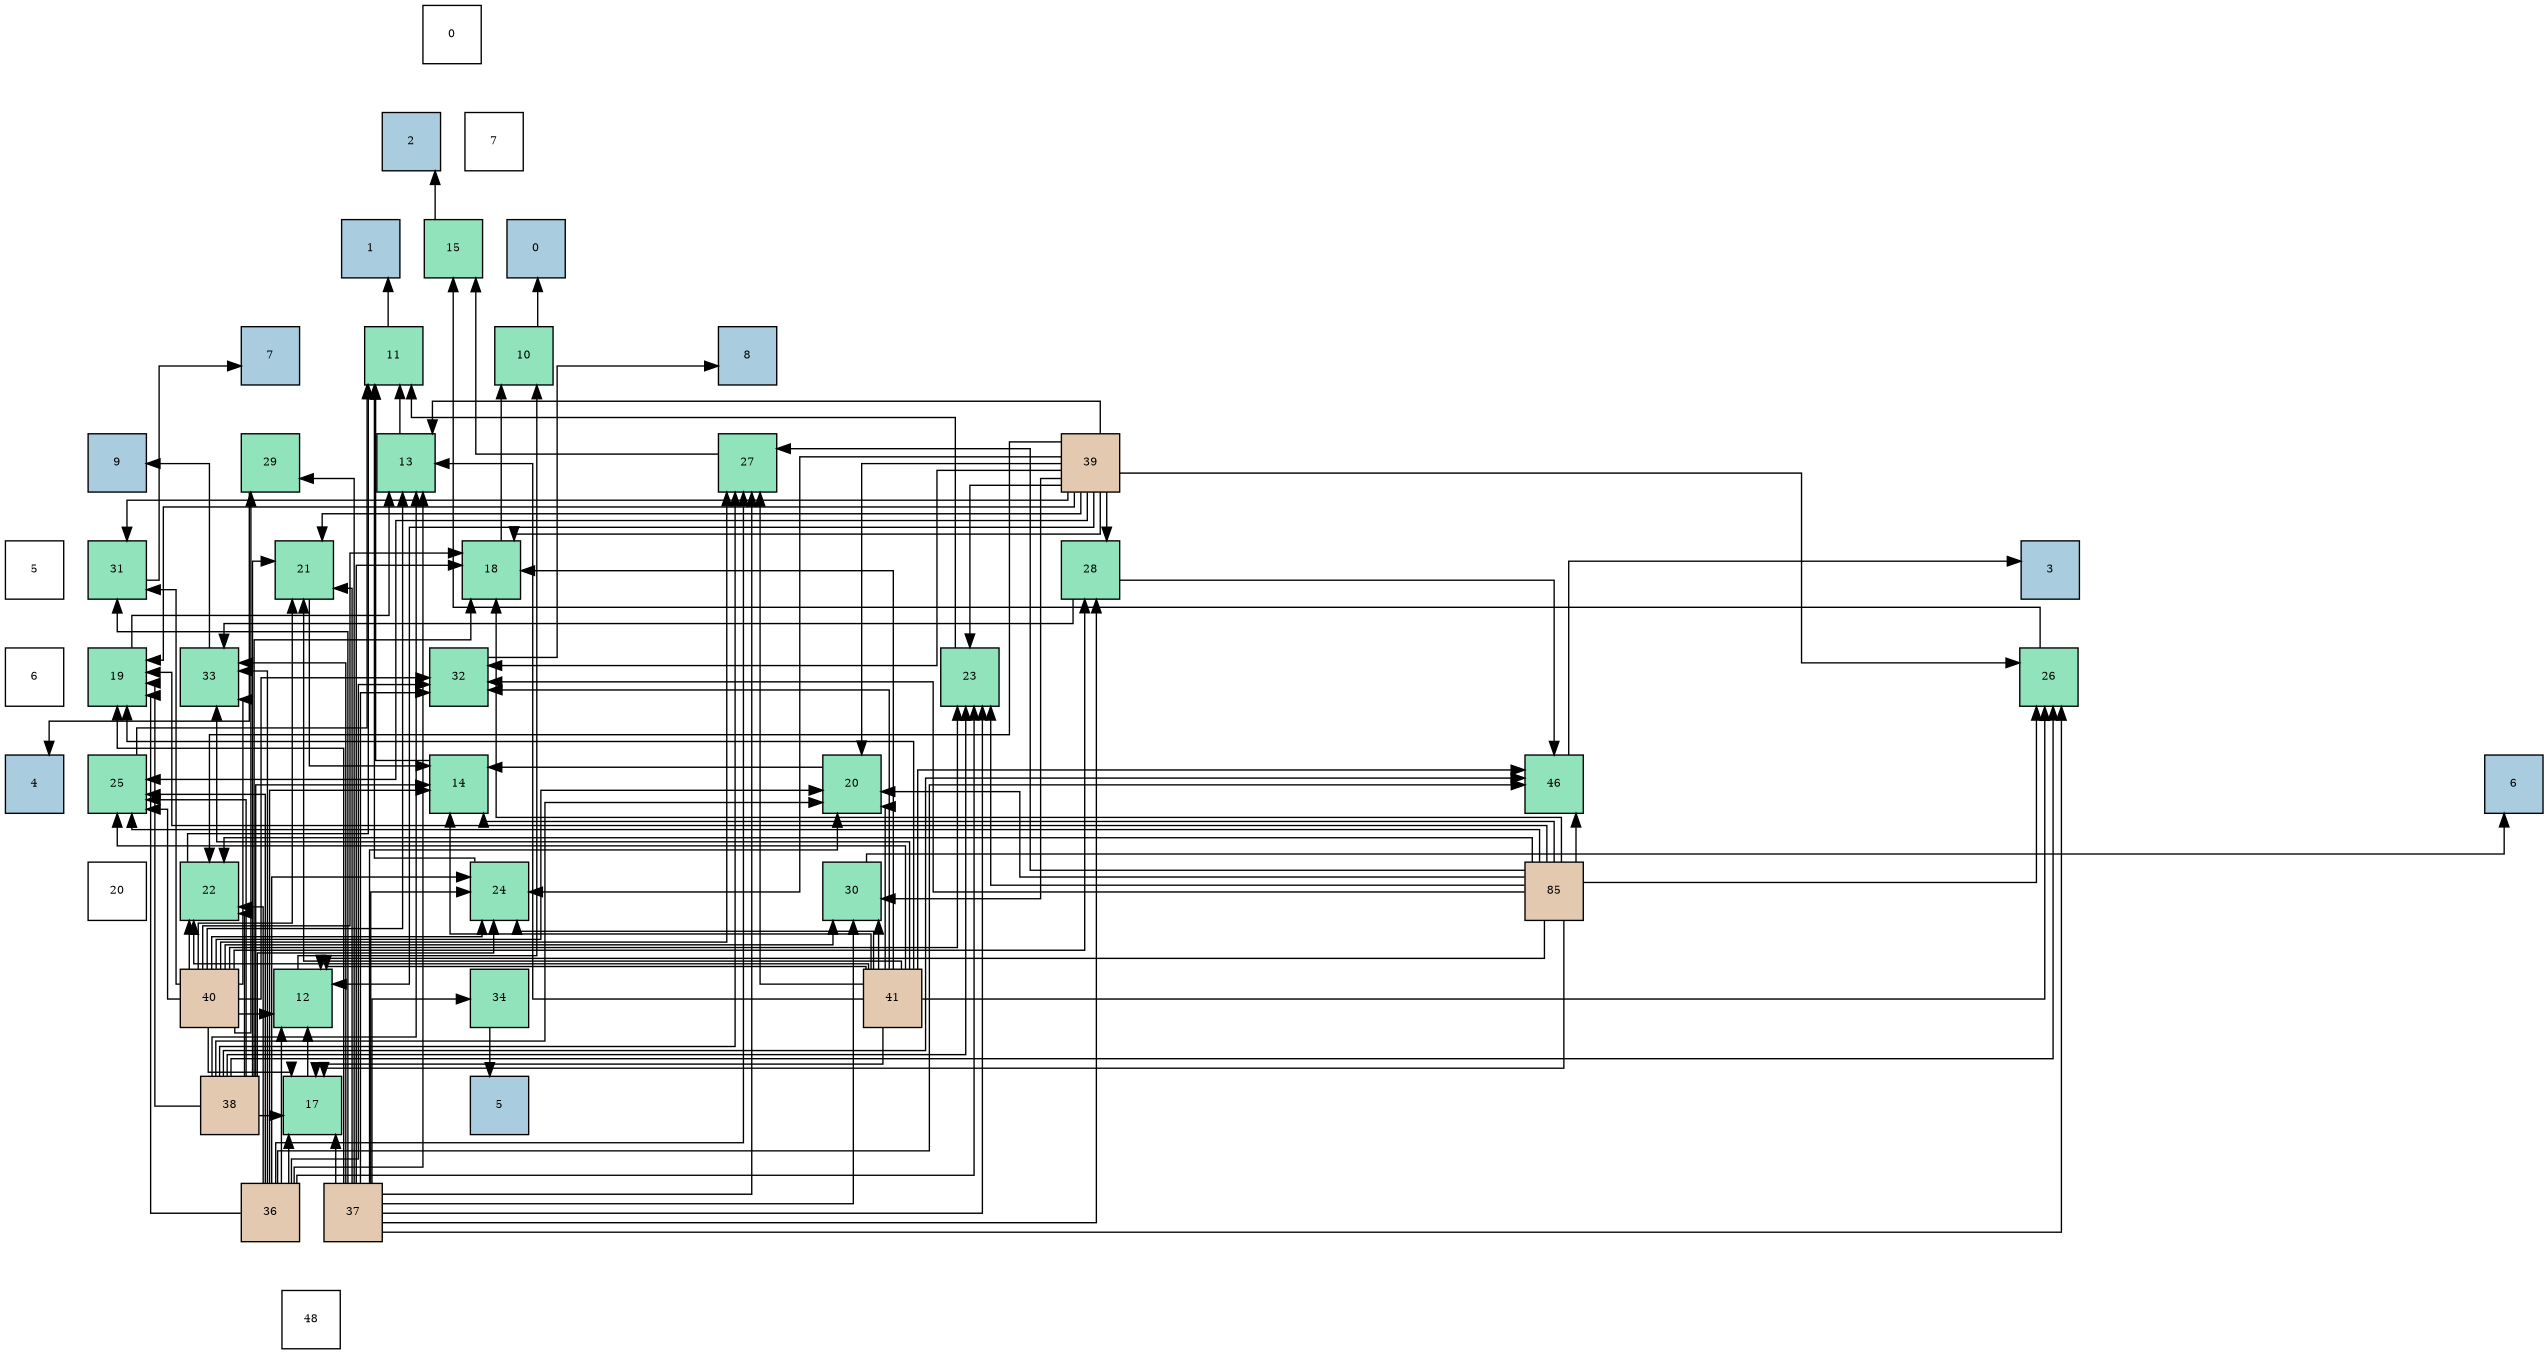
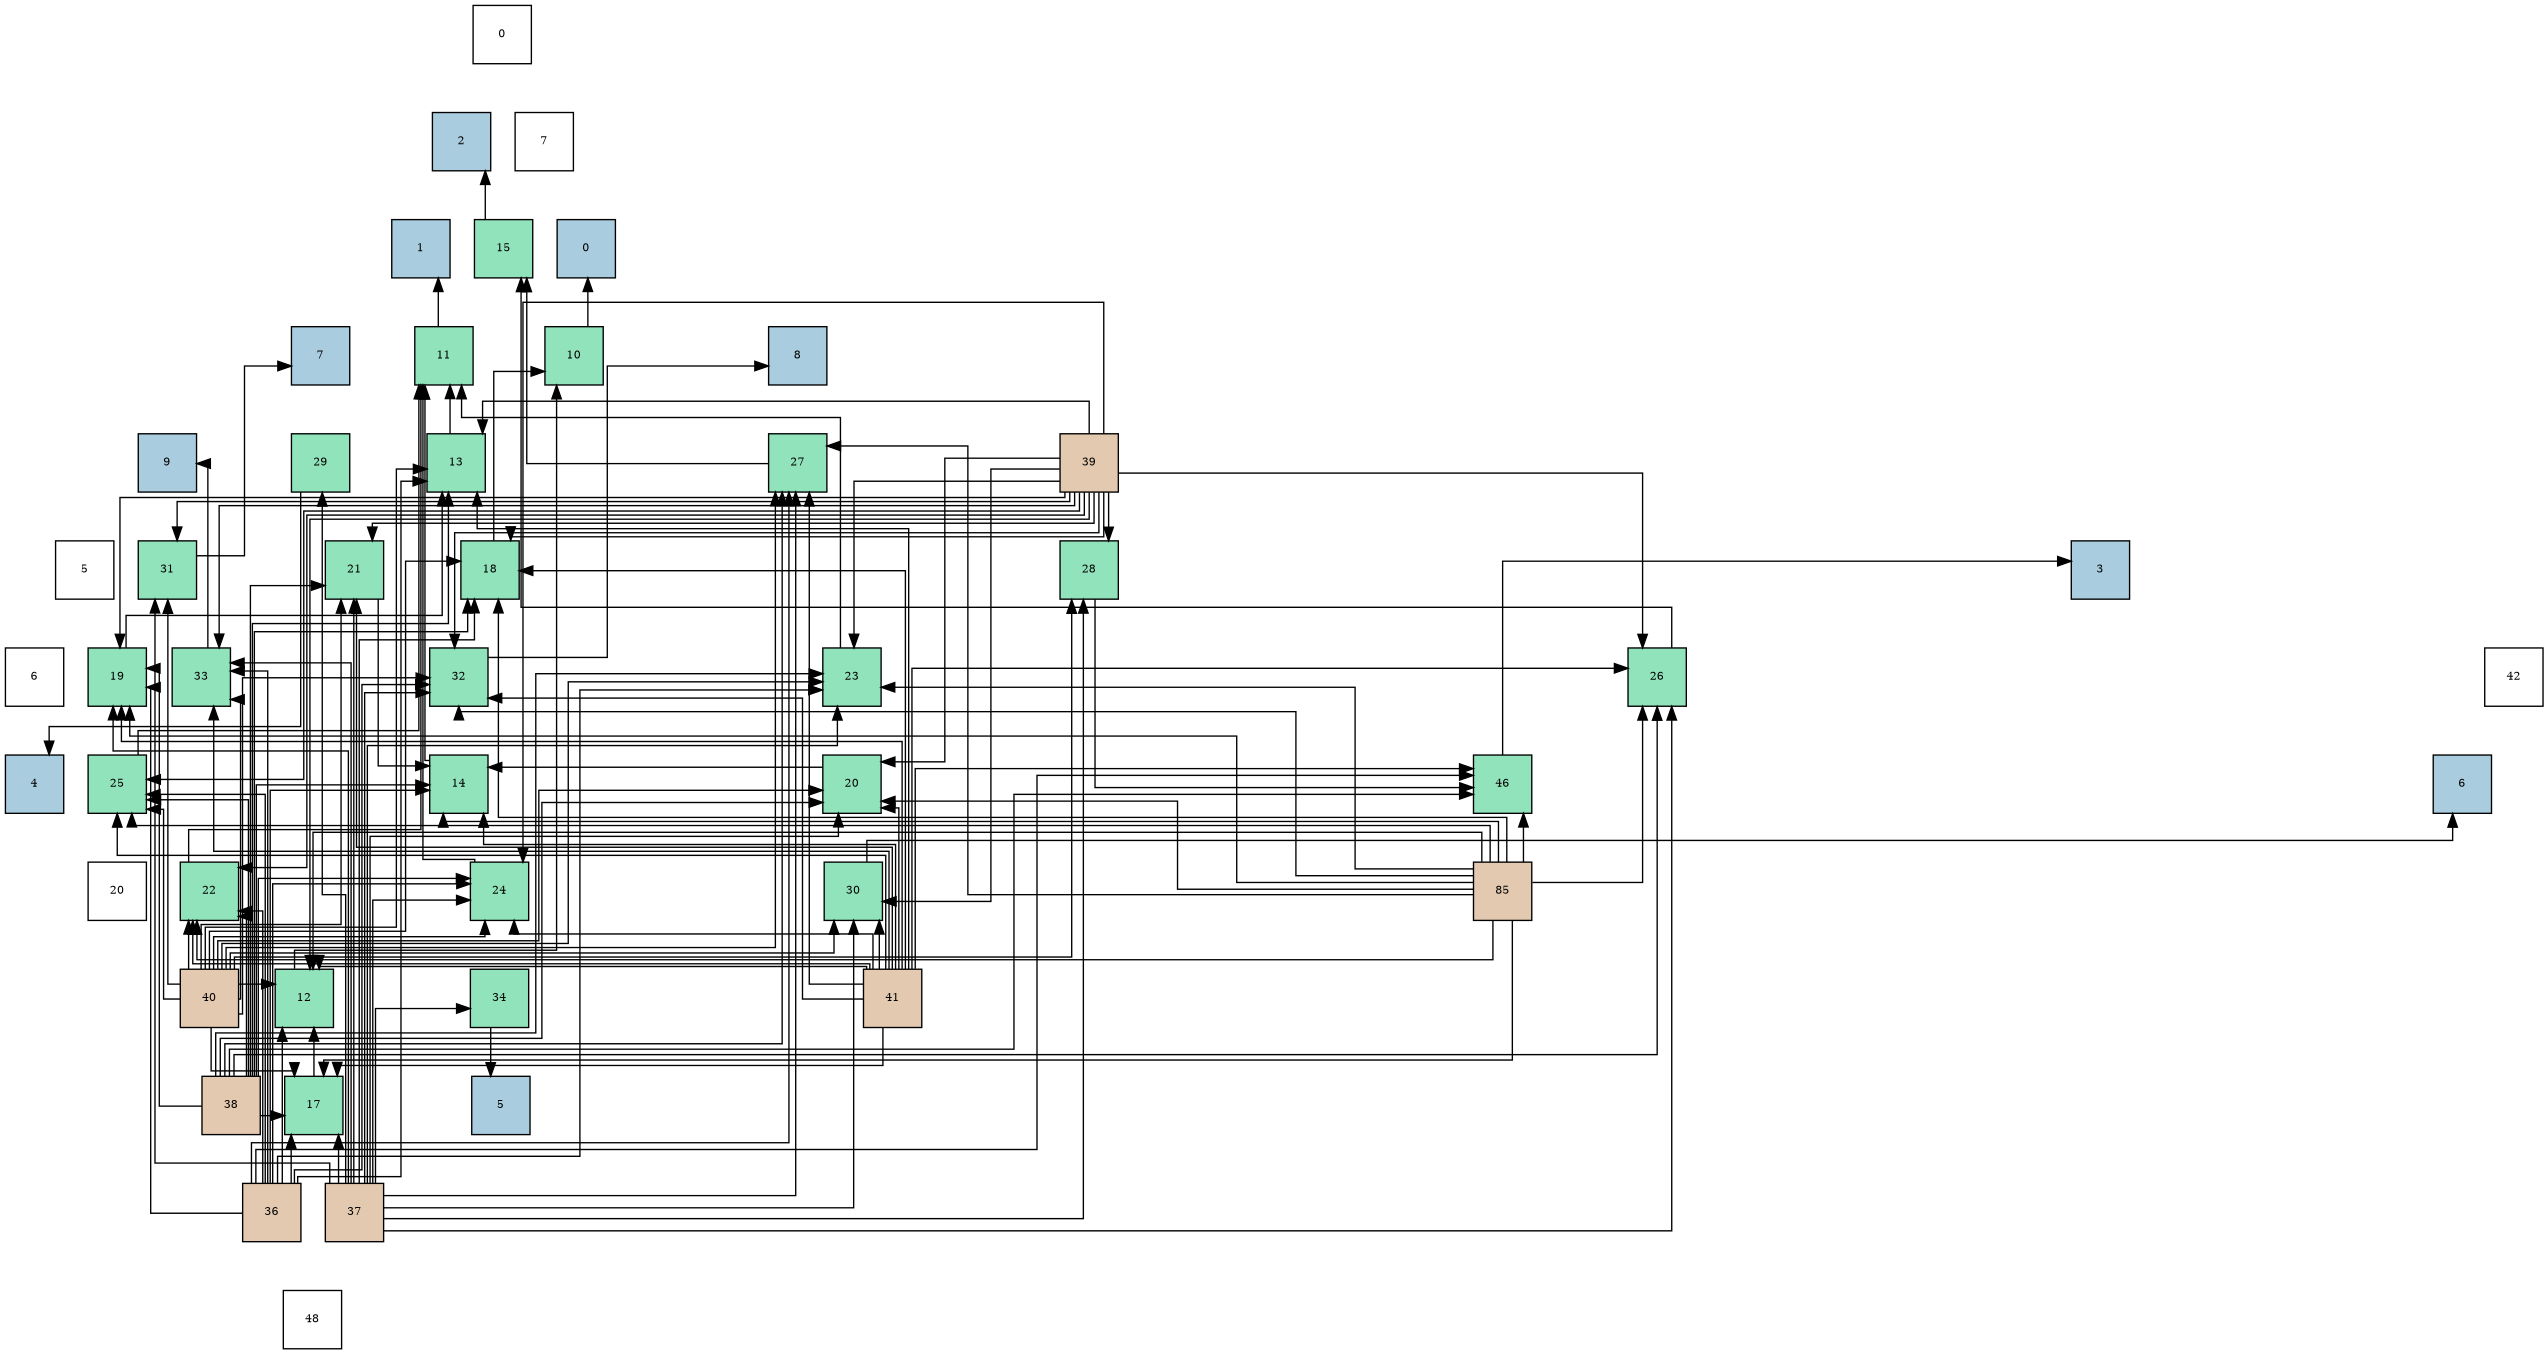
(655, 624) -> (589, 506)
none -> (2514, 677)
(251, 780) -> none
